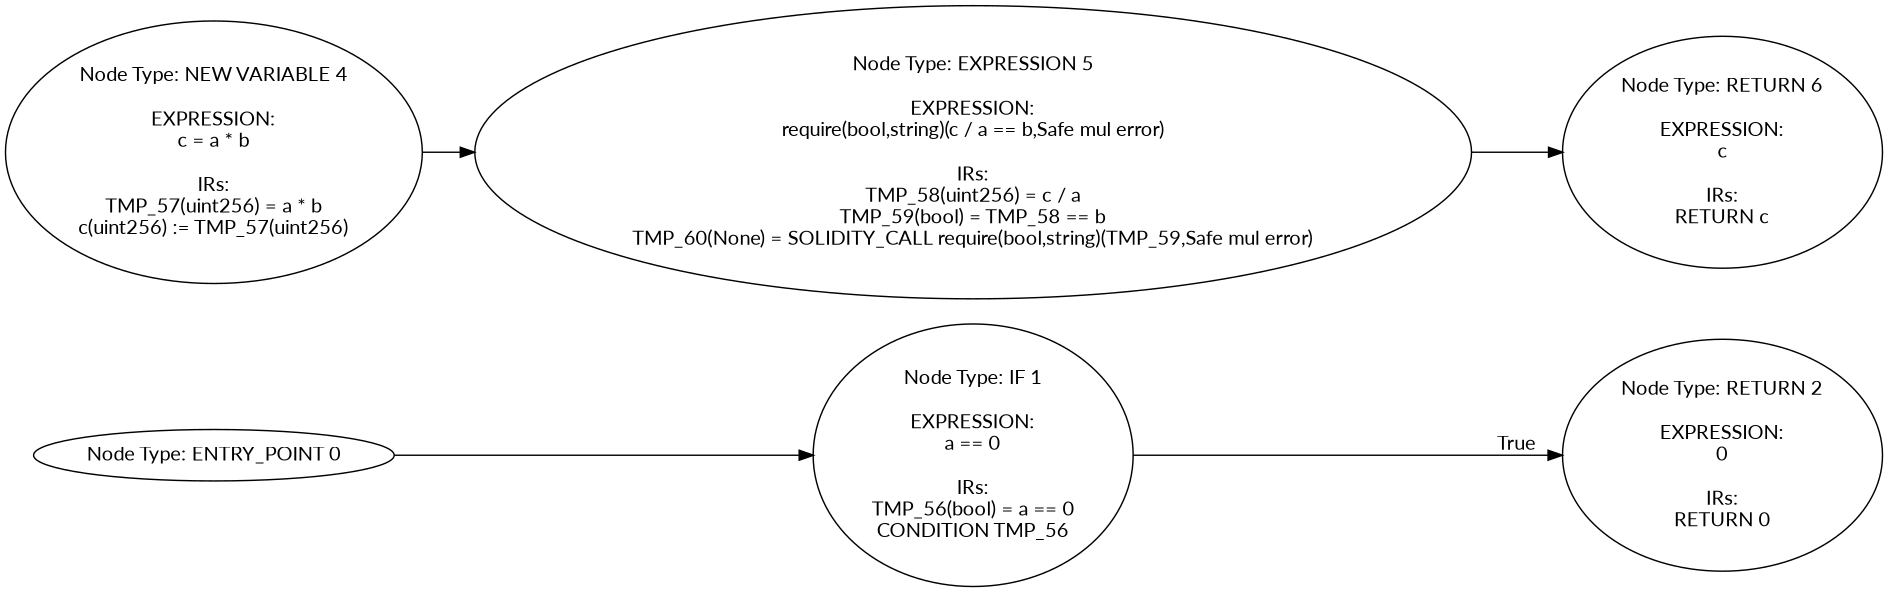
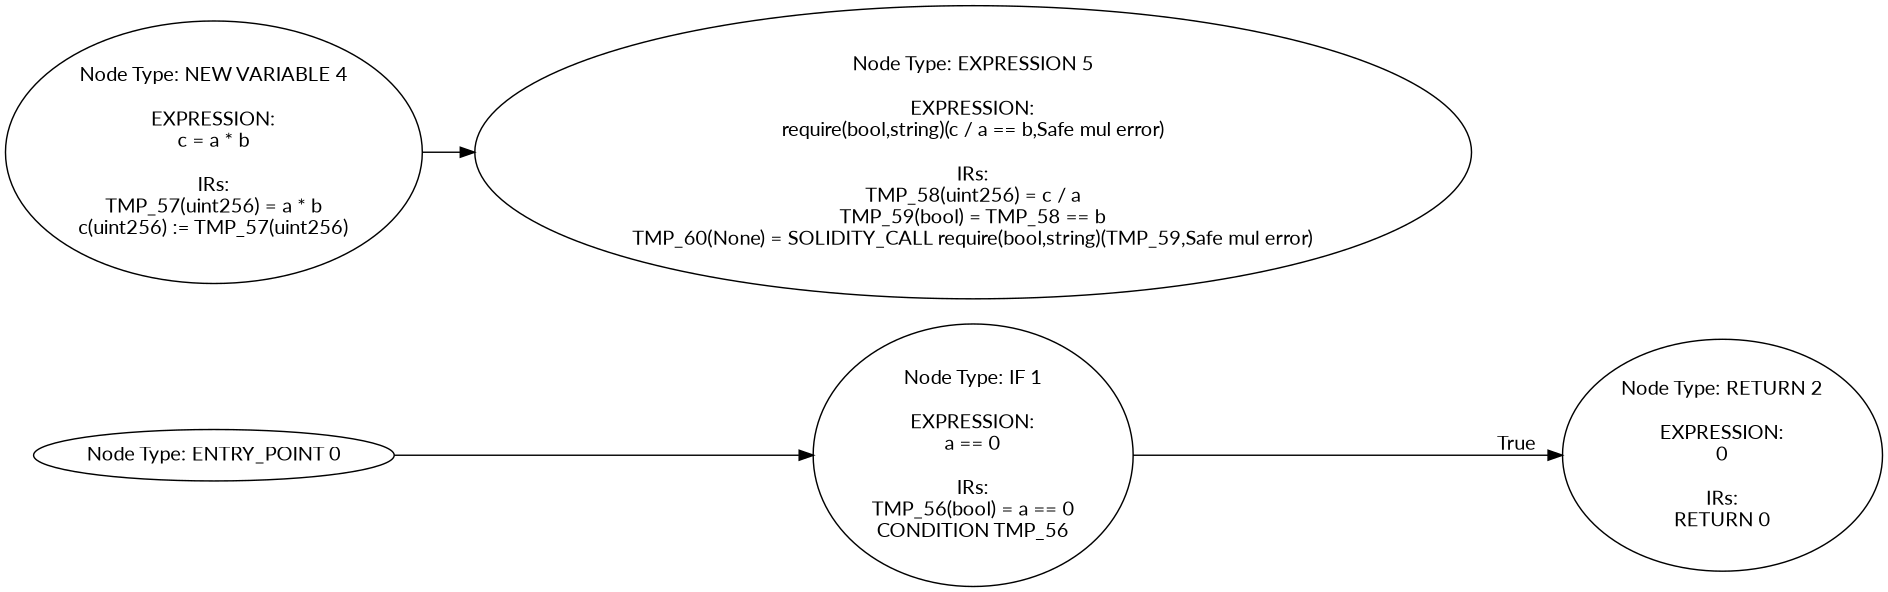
(1723, 152) -> none
